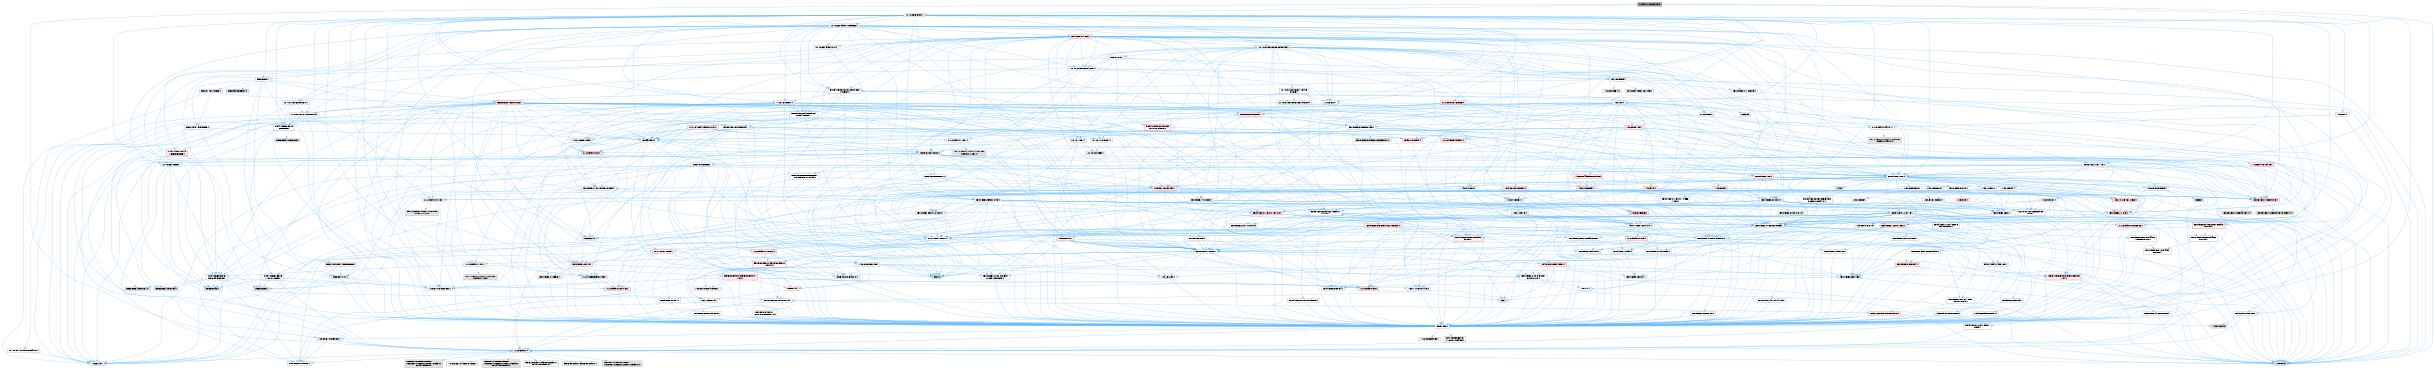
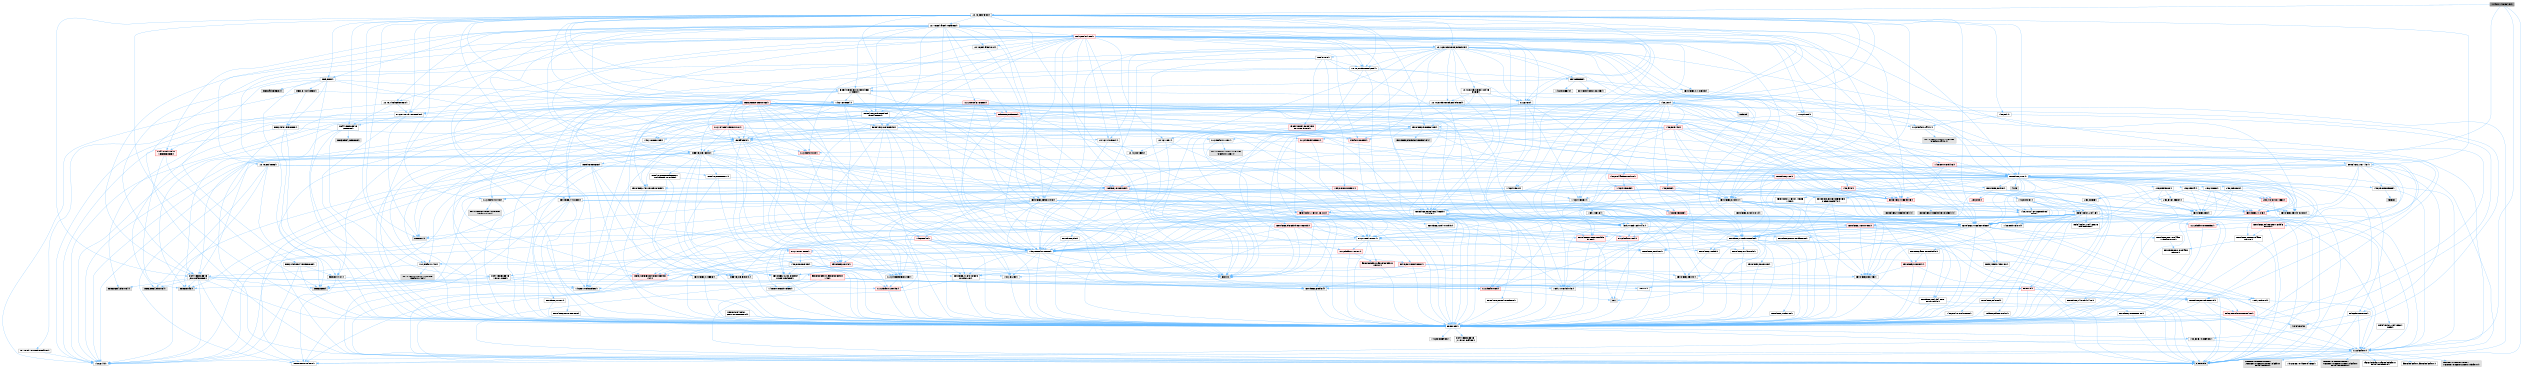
(1905, 239) -> none
